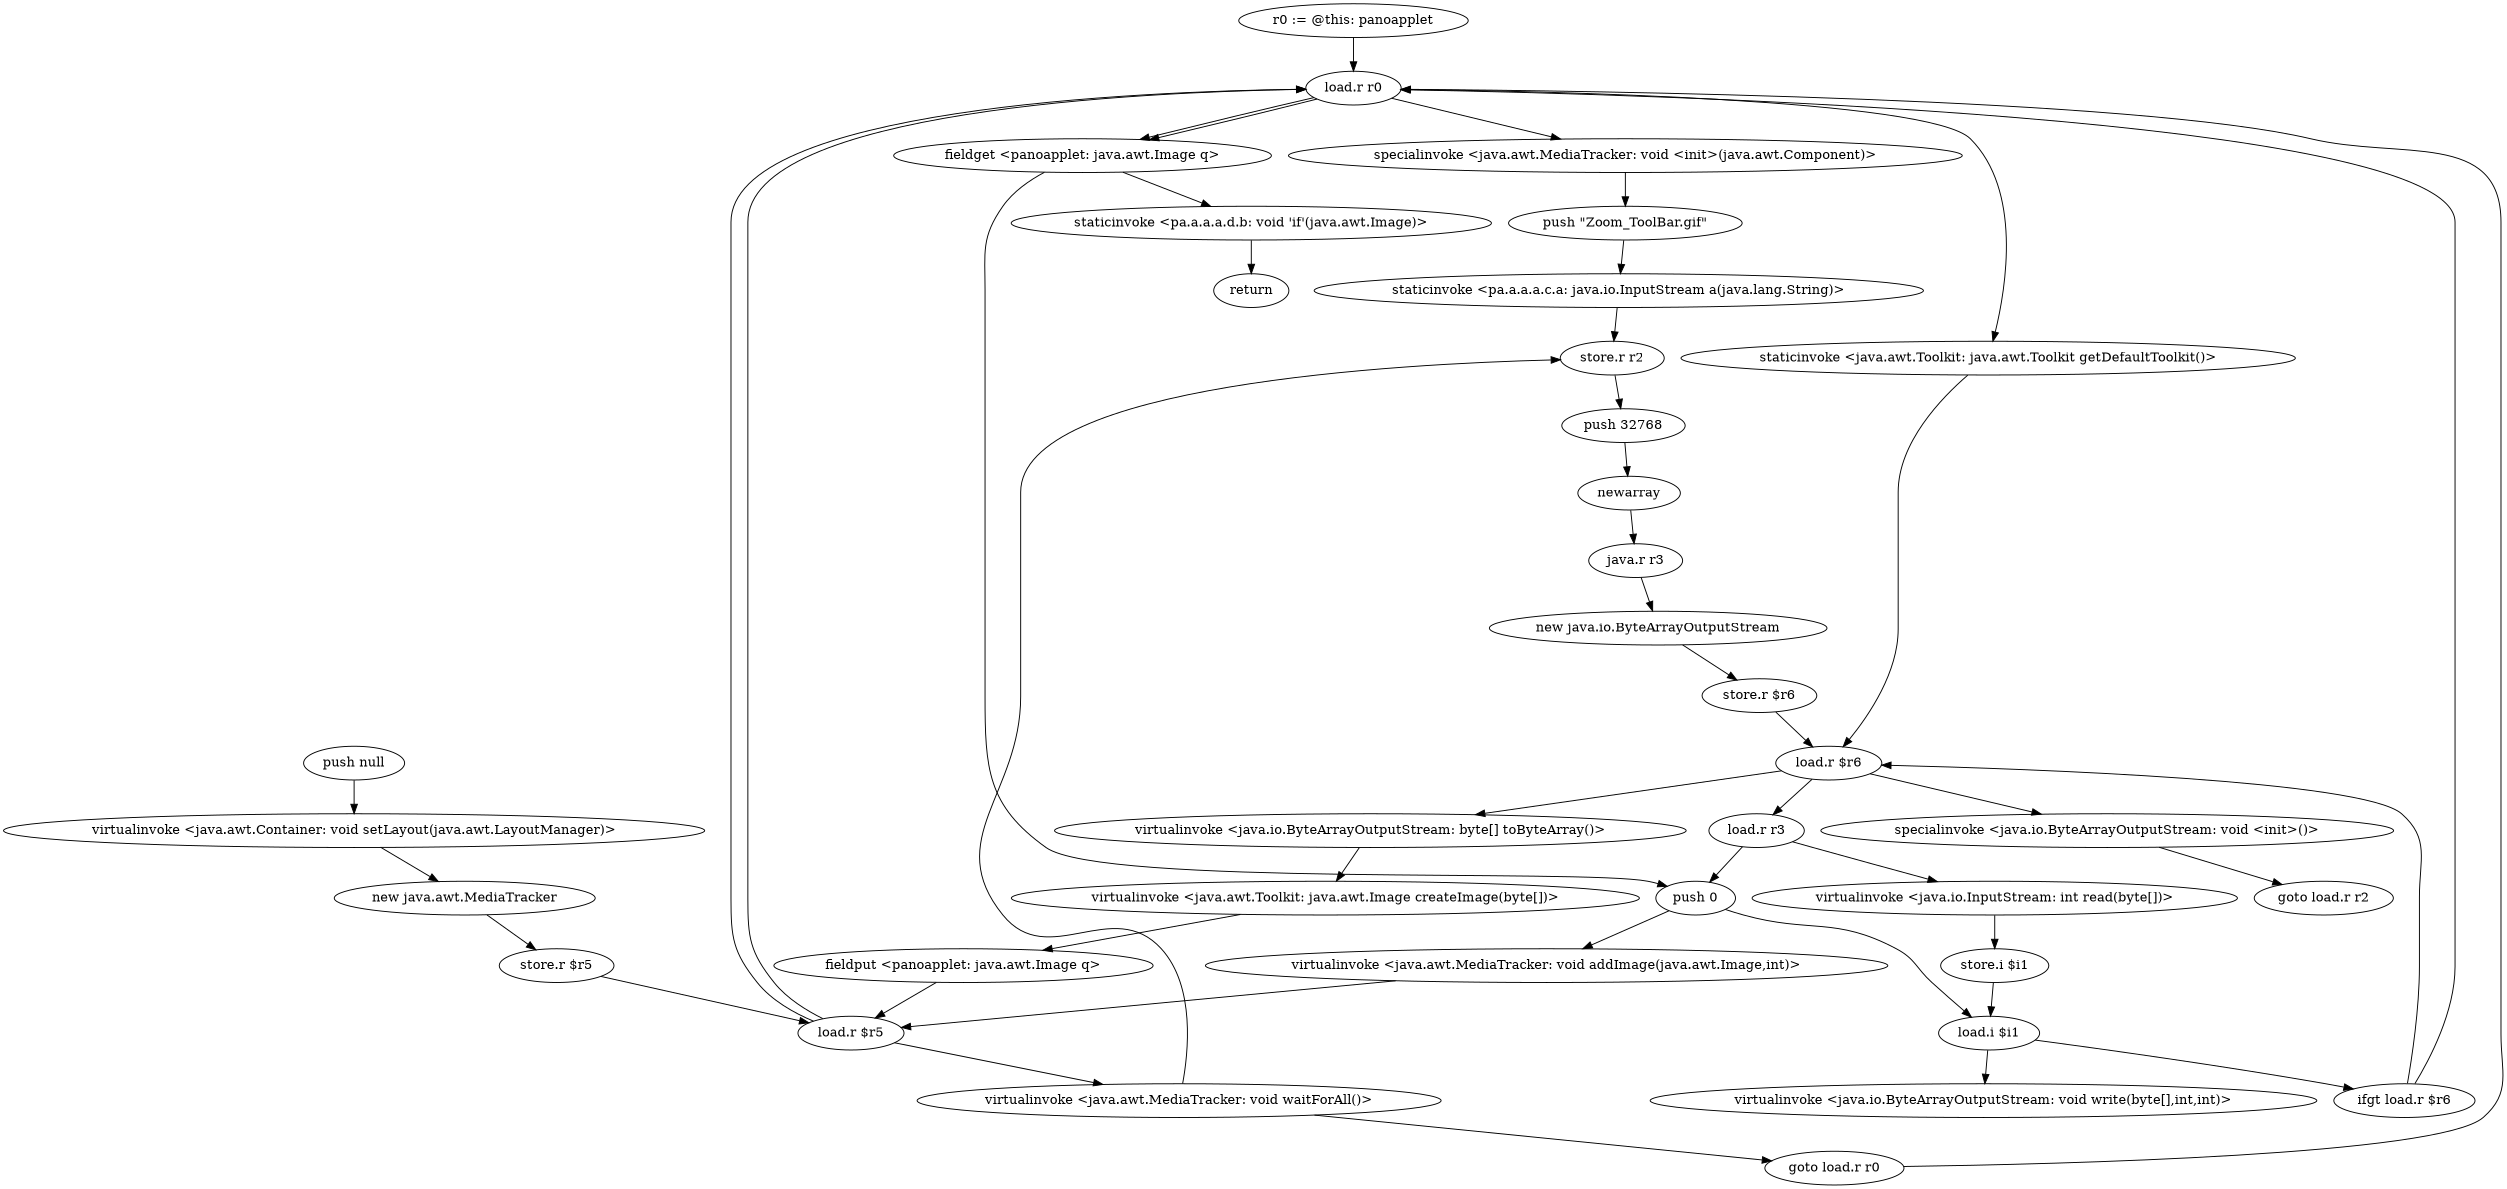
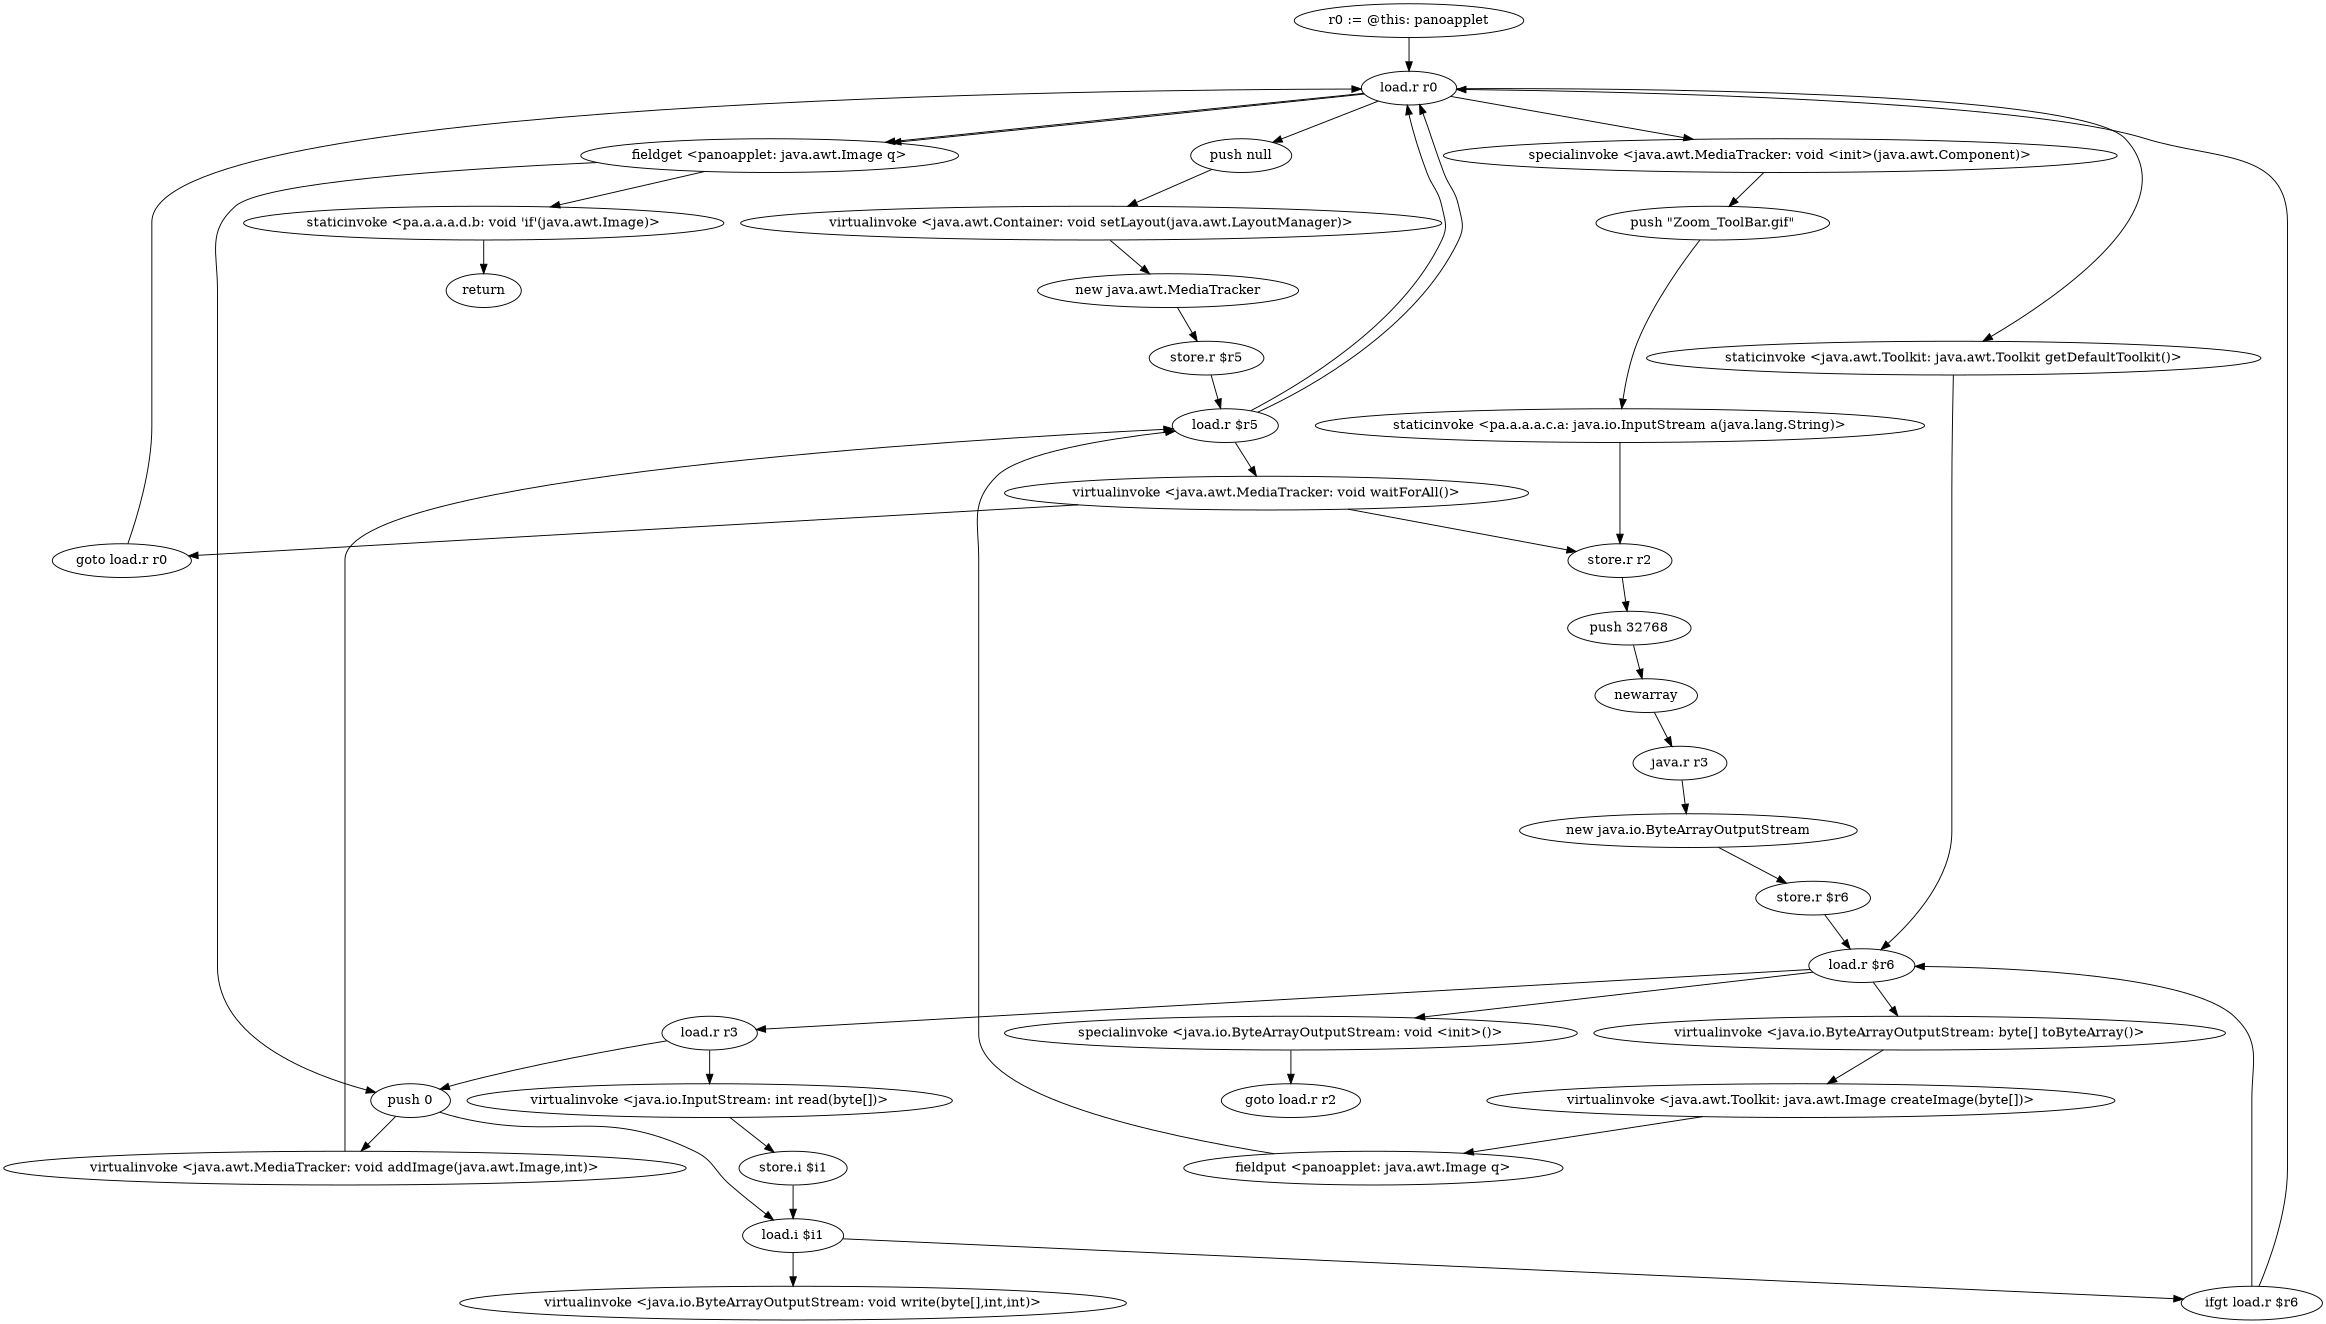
none -> (1330, 120)
